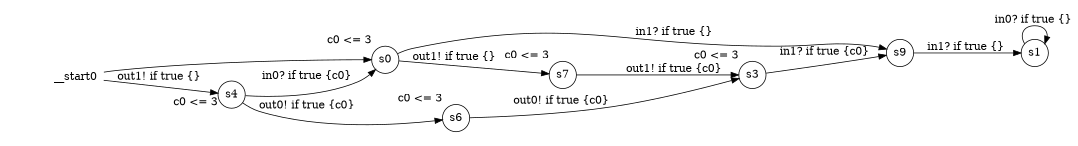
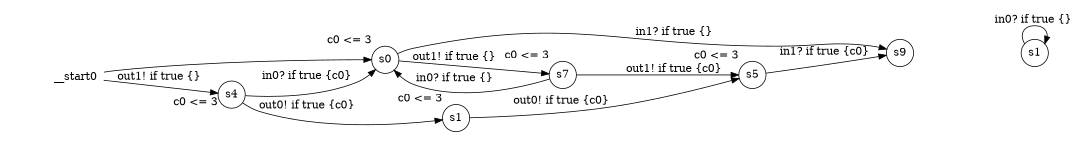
(963, 53) -> none
(752, 75) -> (752, 75)
none -> (474, 93)
(456, 118) -> (456, 118)
